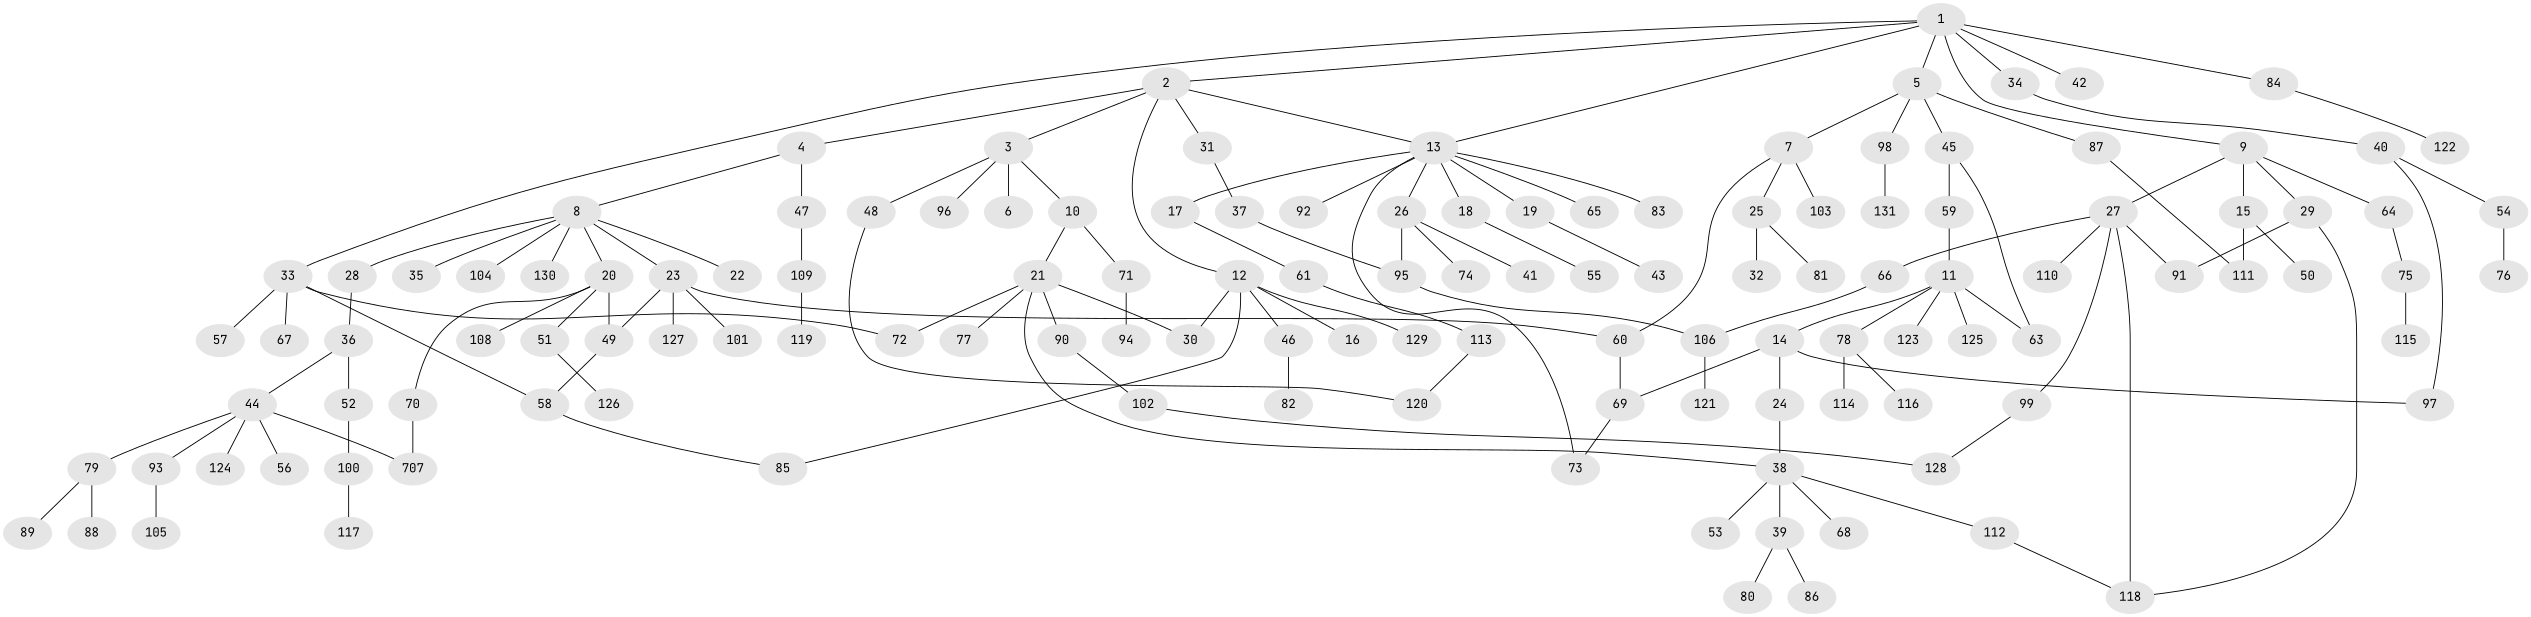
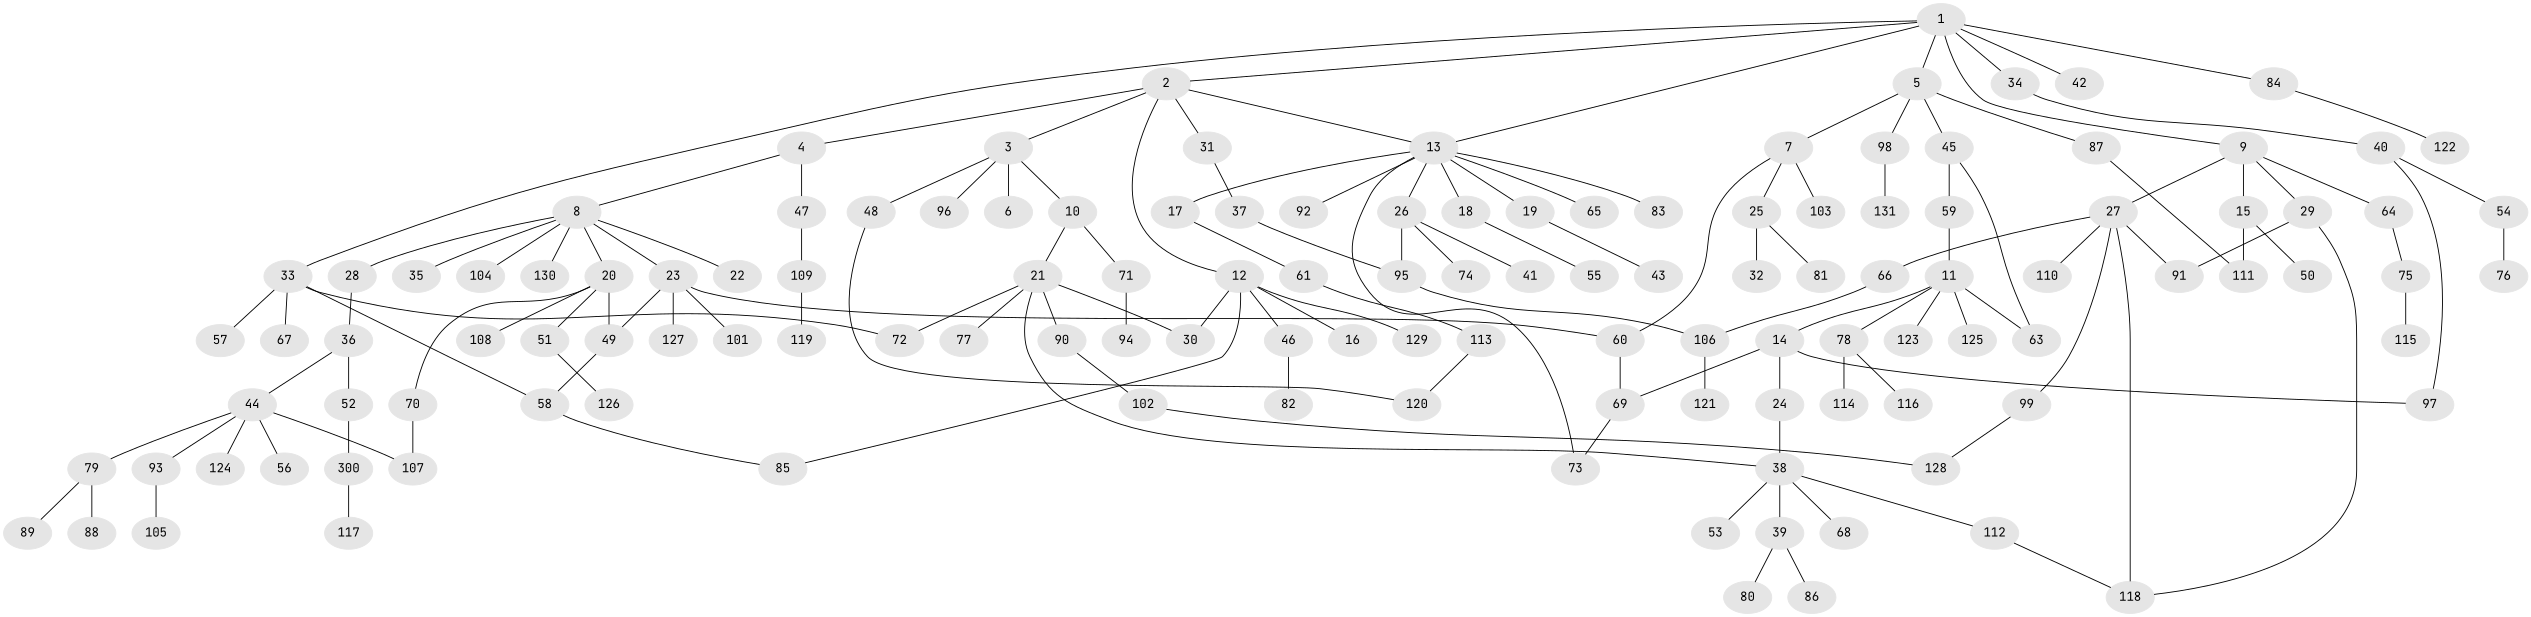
(349, 469) -> (349, 469)
(413, 469) -> (413, 469)
